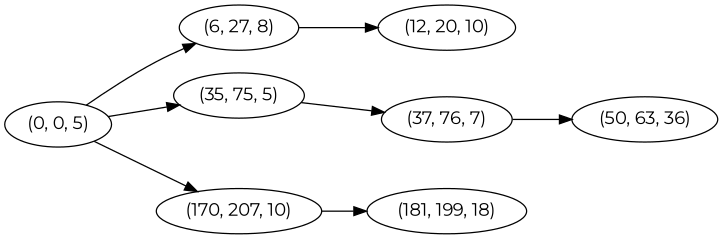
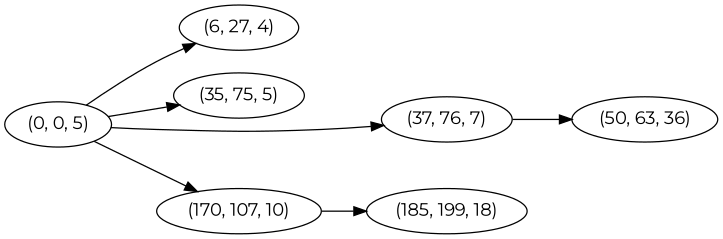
(239, 28) -> (239, 28)
(447, 28) -> none
(337, 107) -> (241, 131)
(239, 211) -> (239, 211)
(447, 211) -> (447, 211)
